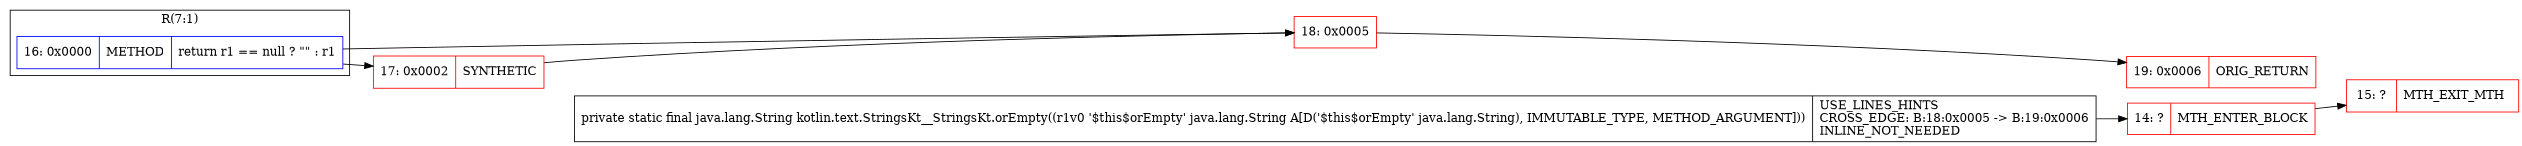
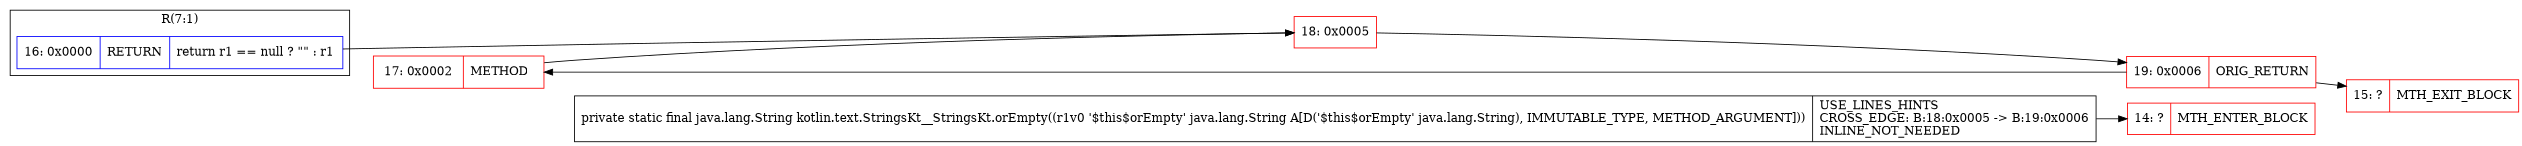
(135, 52) -> (135, 52)
(355, 65) -> (1340, 72)
(500, 72) -> (499, 72)
(2454, 95) -> (2454, 95)
(2326, 107) -> (2327, 84)
